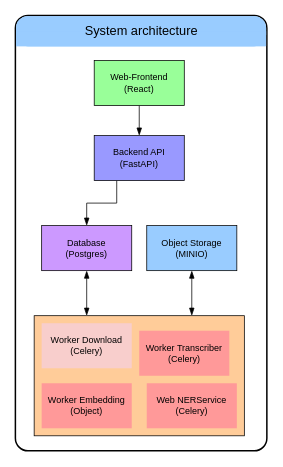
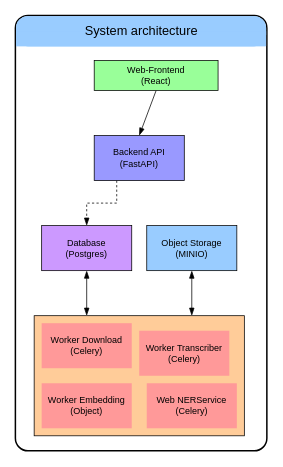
(139, 83) -> (156, 75)
(106, 203) -> (106, 203)
(87, 345) -> (87, 345)
